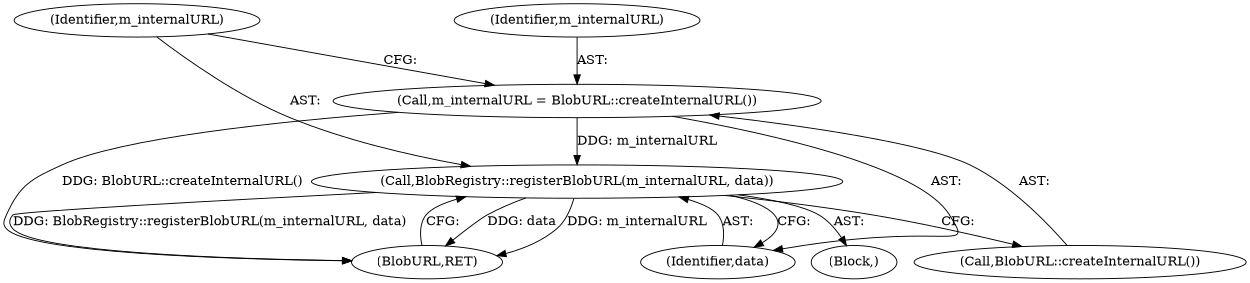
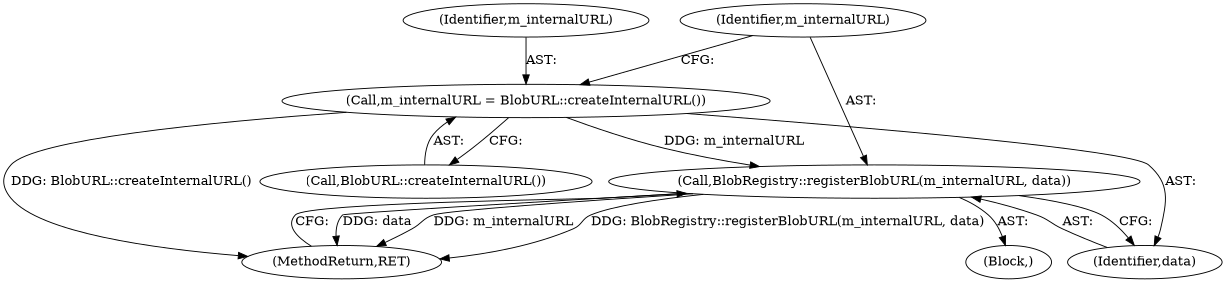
(870, 214) -> (483, 139)
(427, 262) -> (342, 262)
